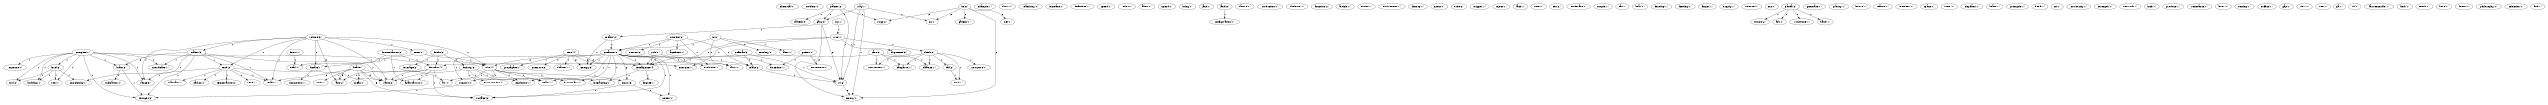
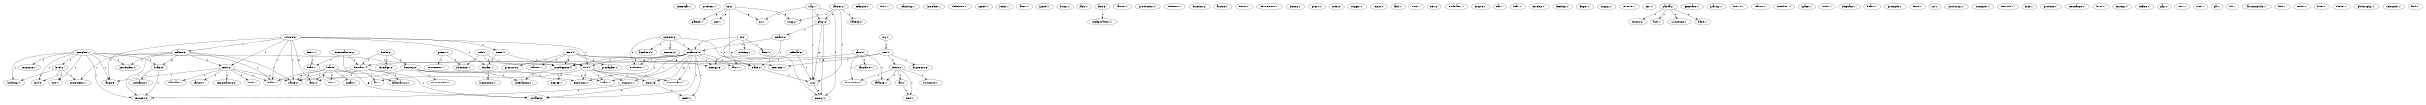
(917, 57) -> none
